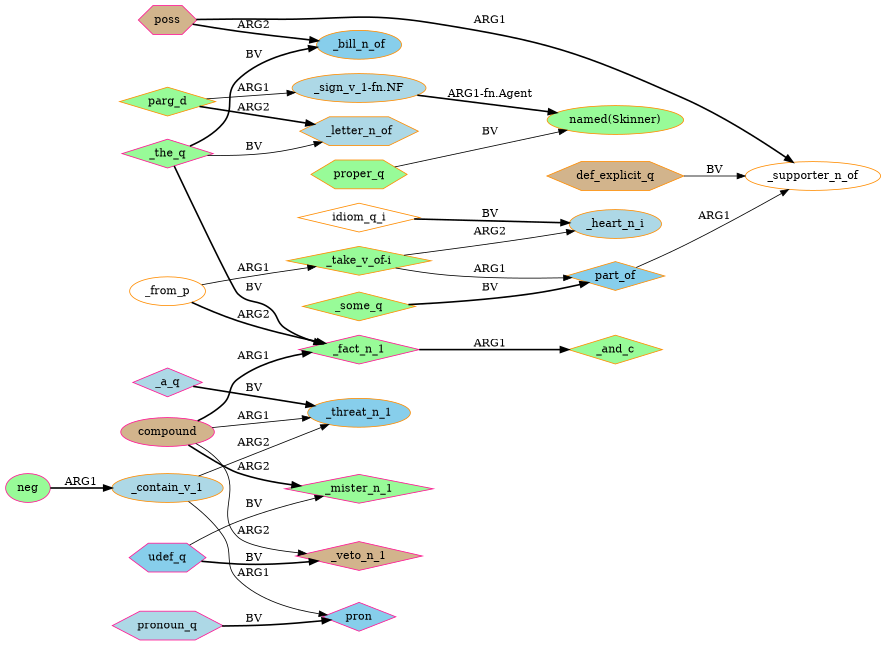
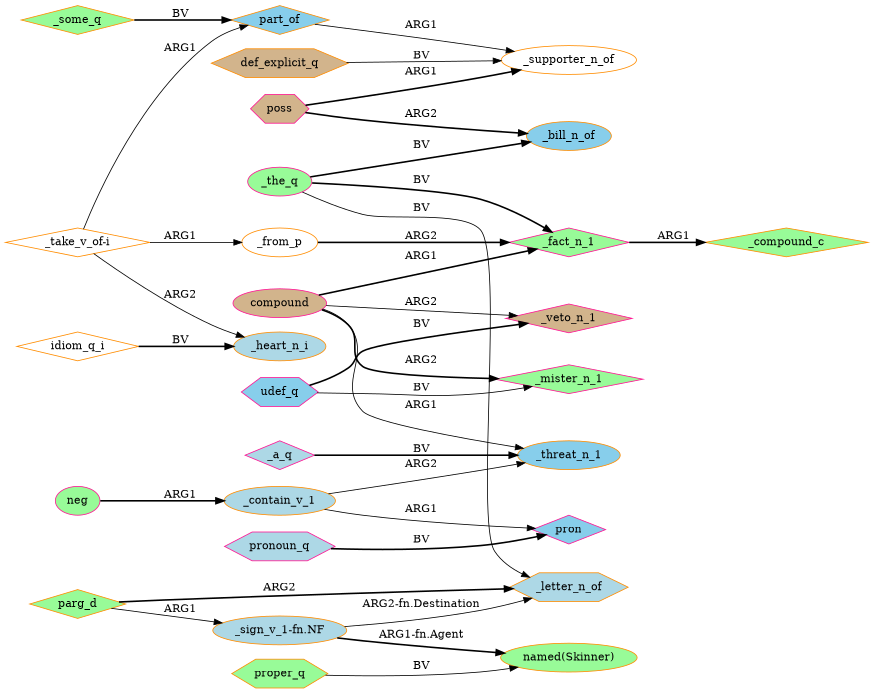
(168, 154) -> (280, 182)
(359, 261) -> (78, 242)
(255, 276) -> (192, 242)
(615, 350) -> (786, 242)
none -> (435, 617)
